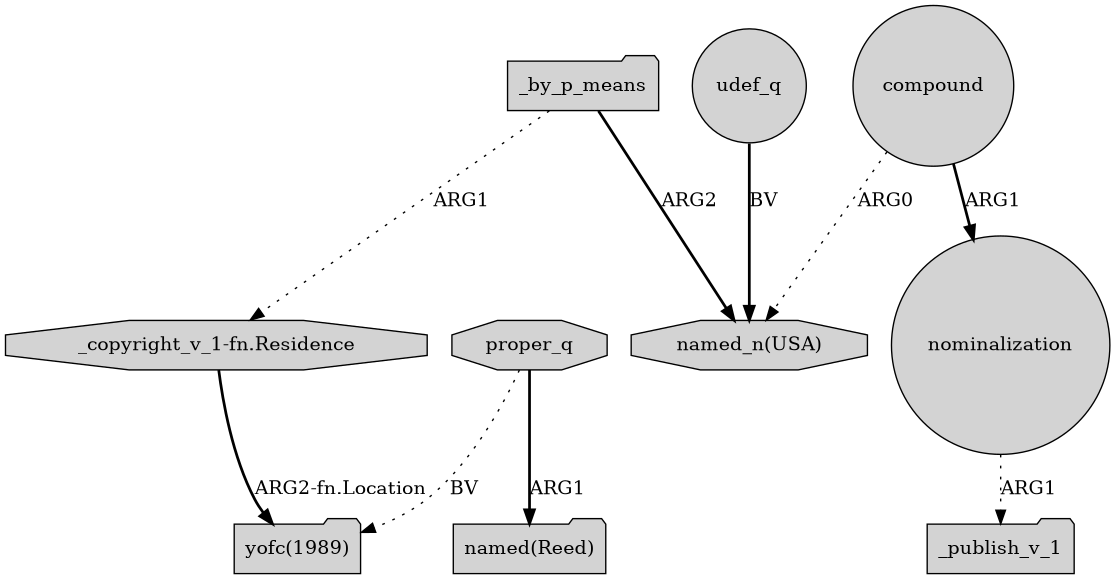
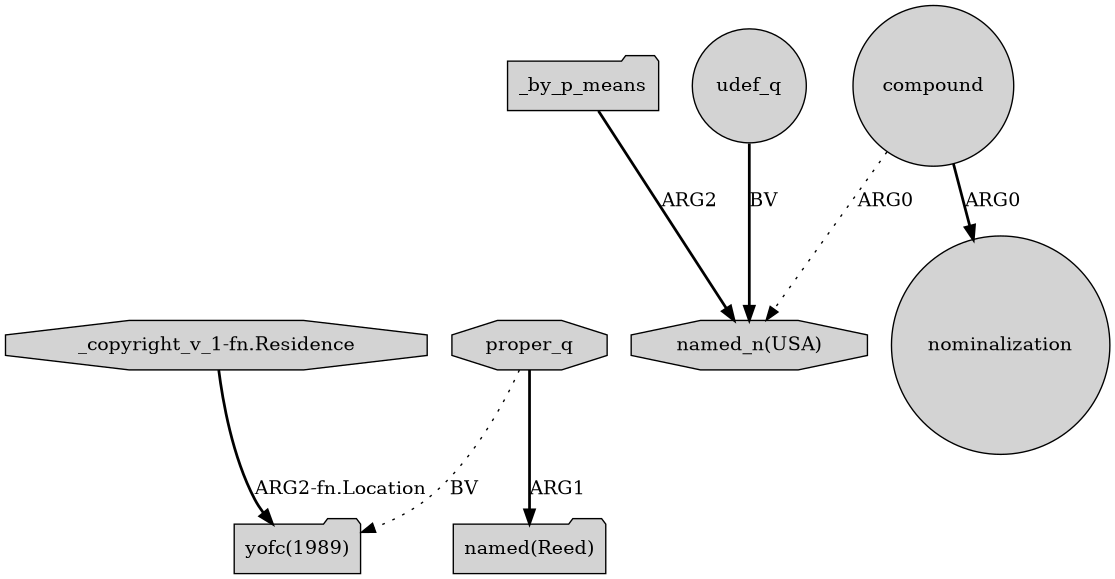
(993, 201) -> (993, 201)
(405, 212) -> none
(1001, 549) -> none
